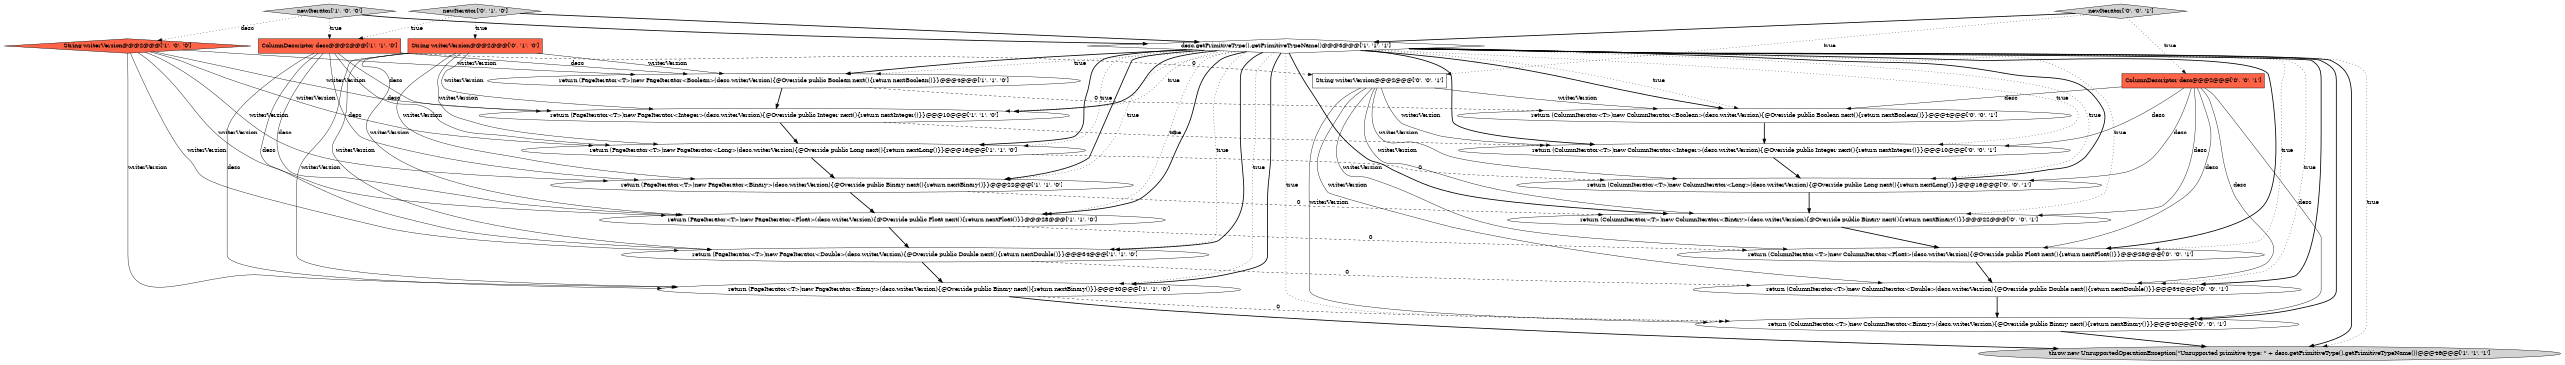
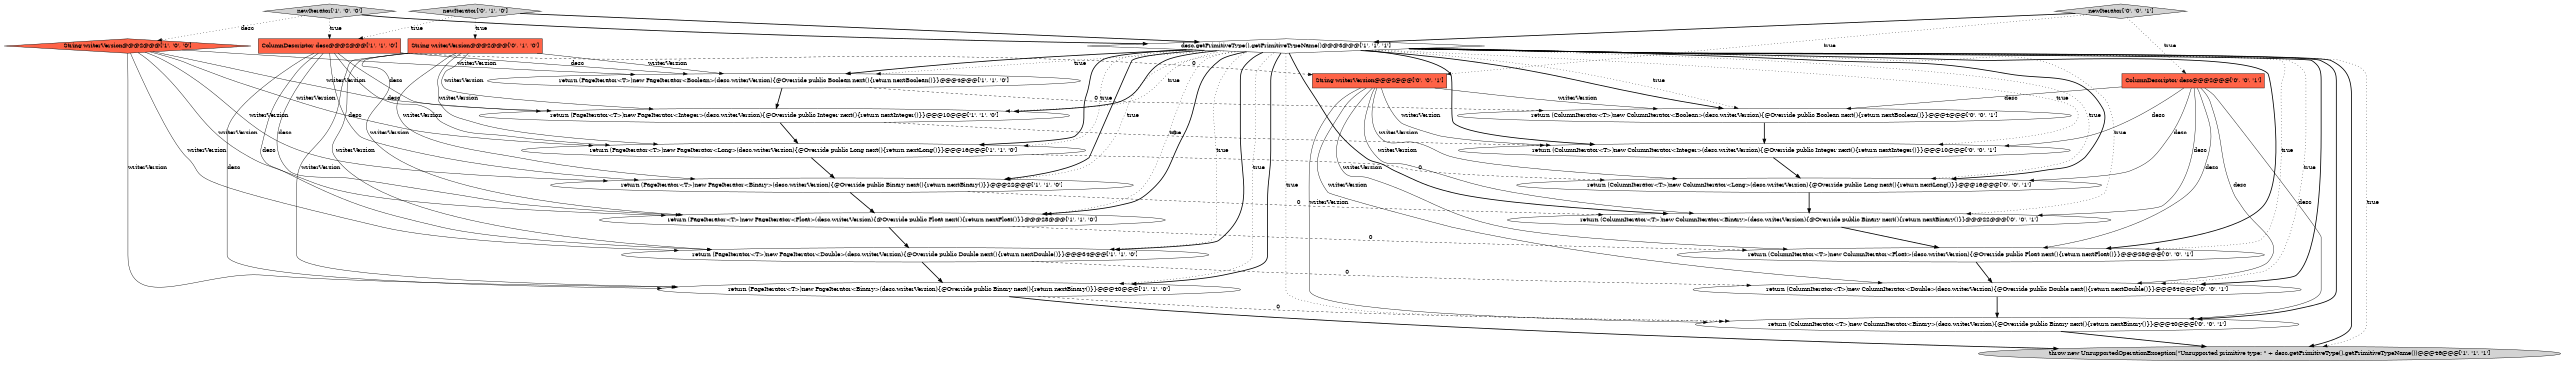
(1380, 81) -> (1380, 81)
